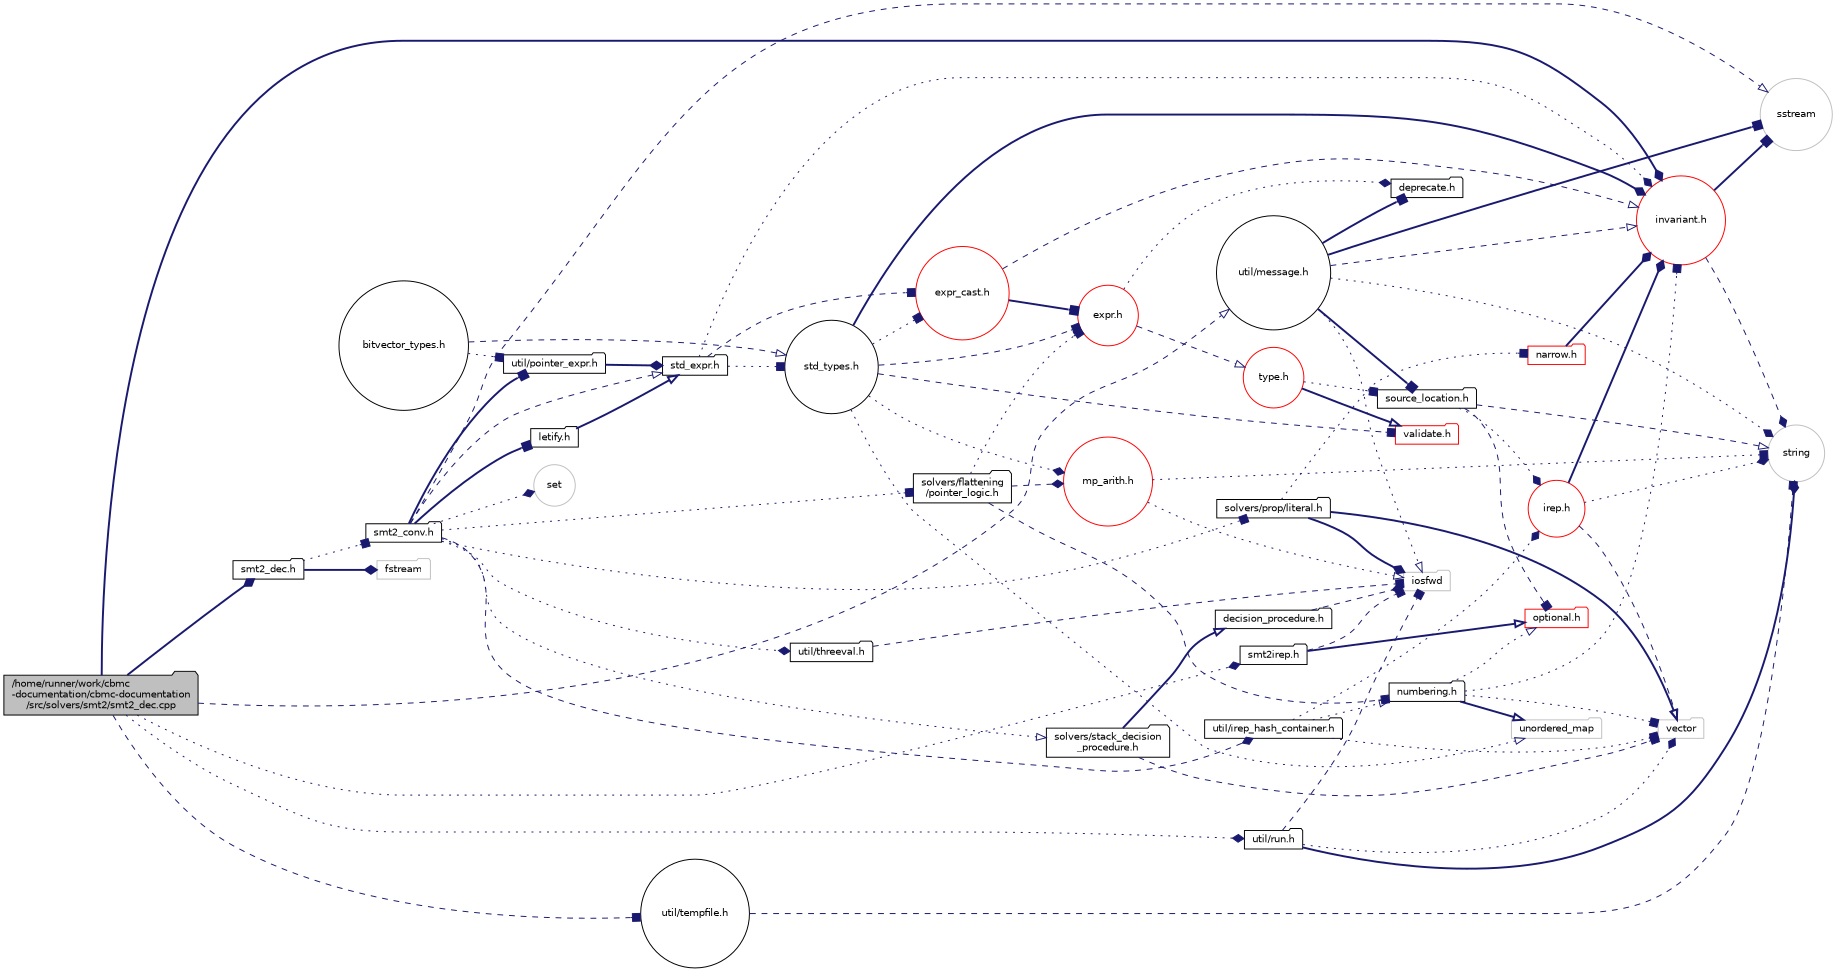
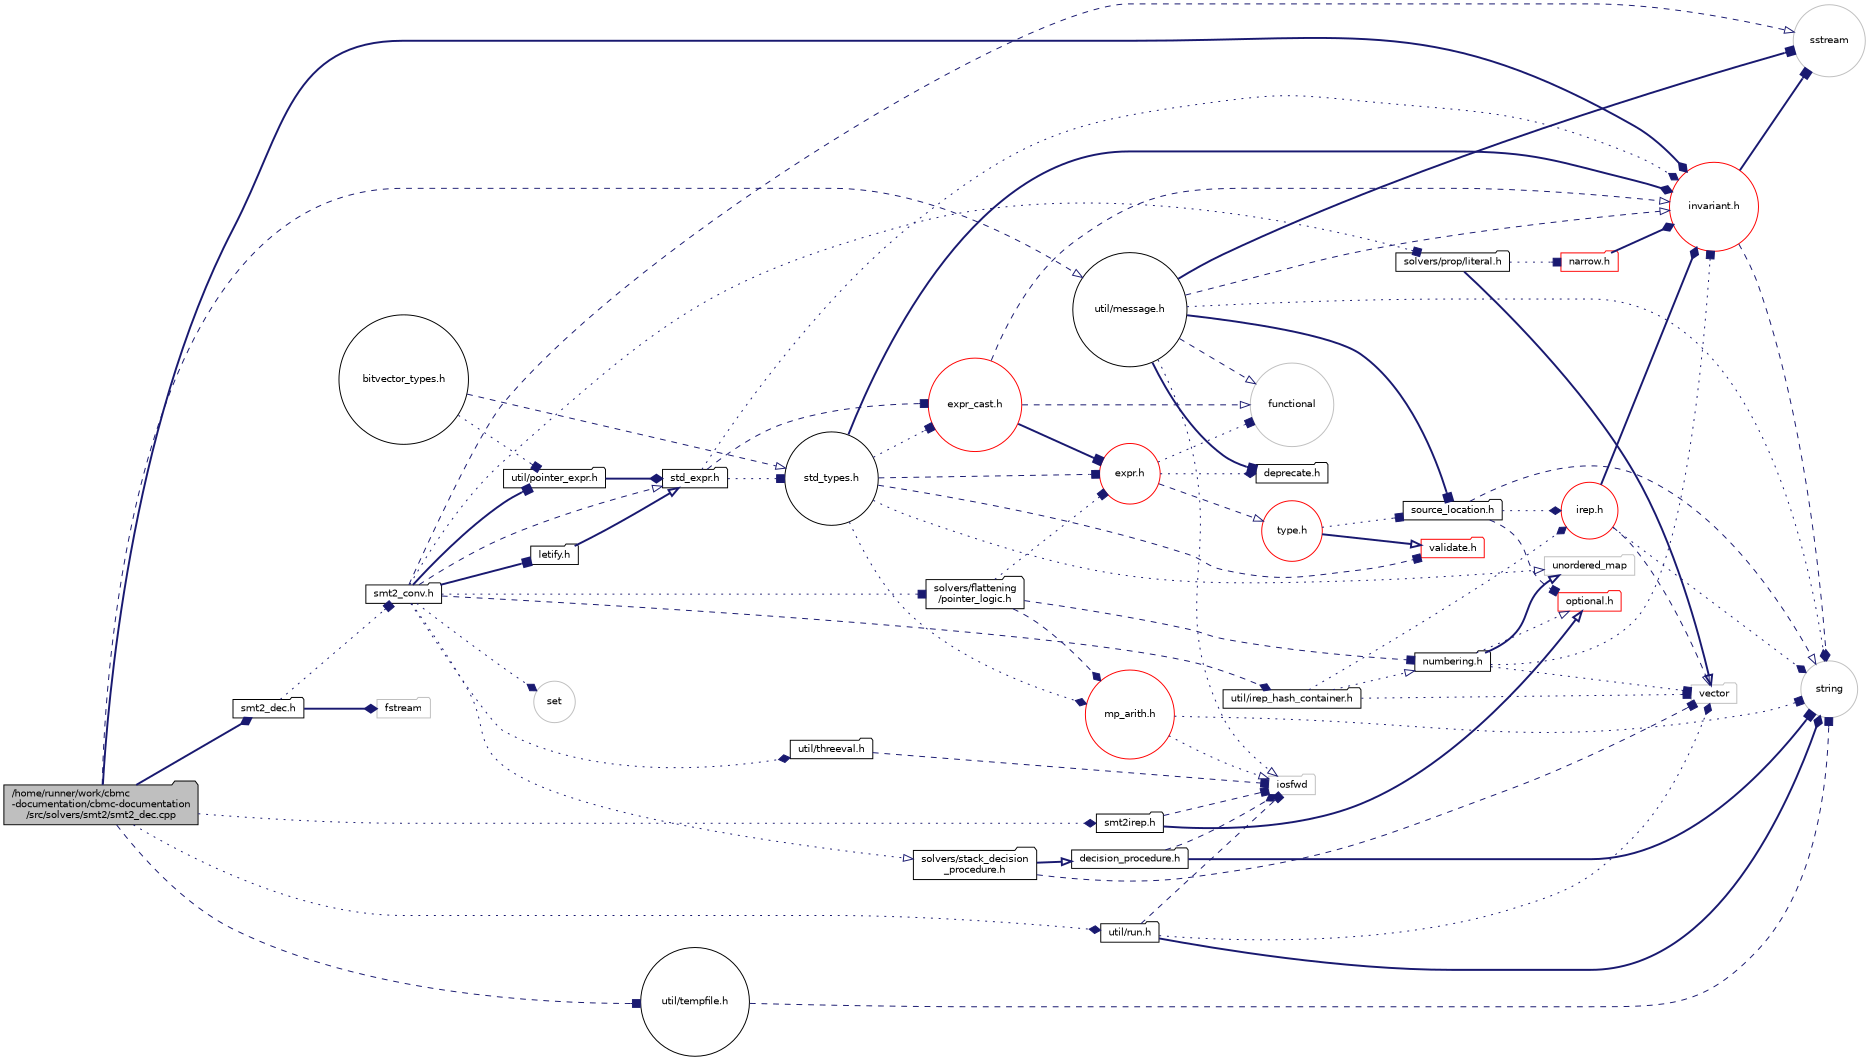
none -> (1292, 405)
(1353, 539) -> none
none -> (1522, 859)
